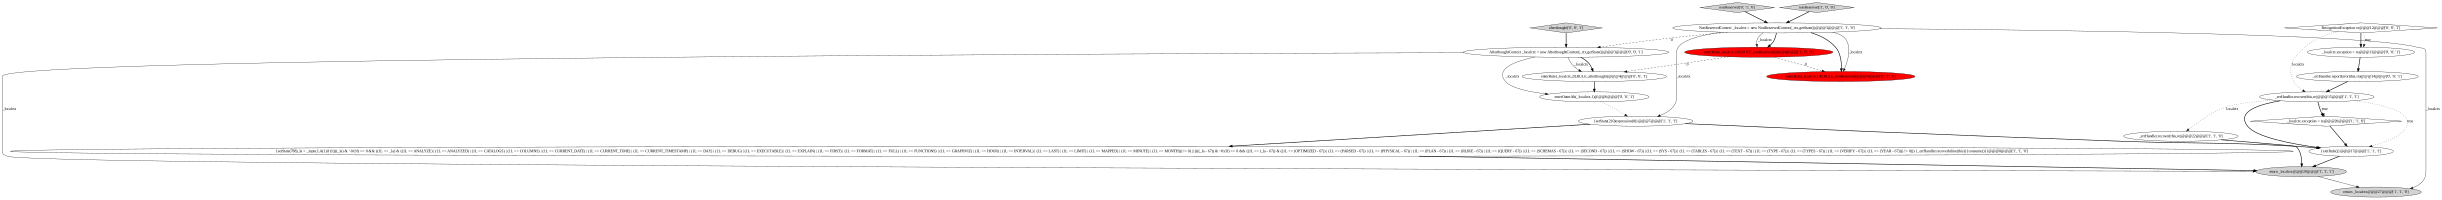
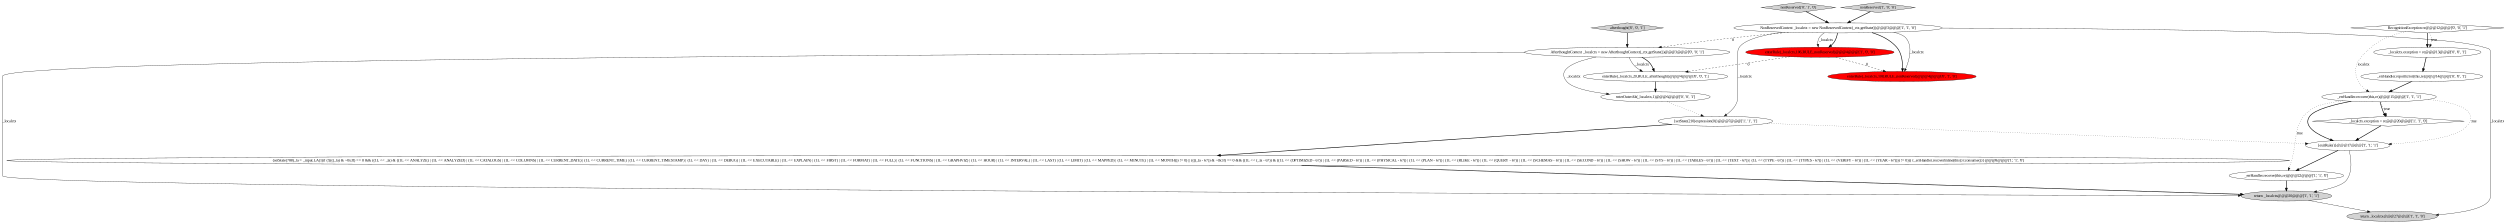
(2232, 109) -> (2300, 133)
(2001, 137) -> (2036, 133)
none -> (2318, 160)
(2327, 161) -> (2346, 181)
